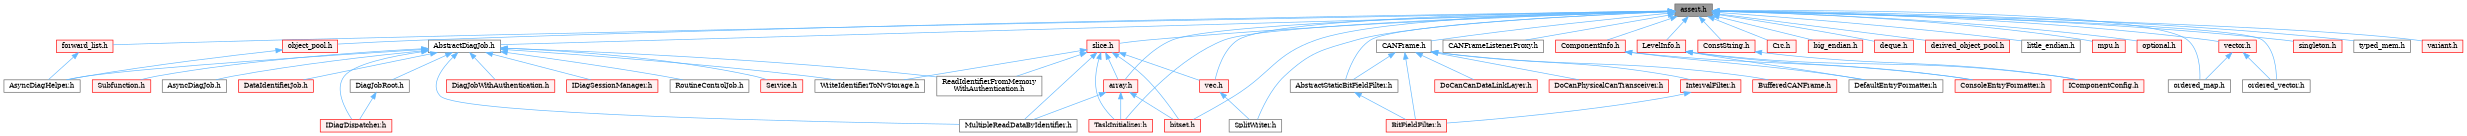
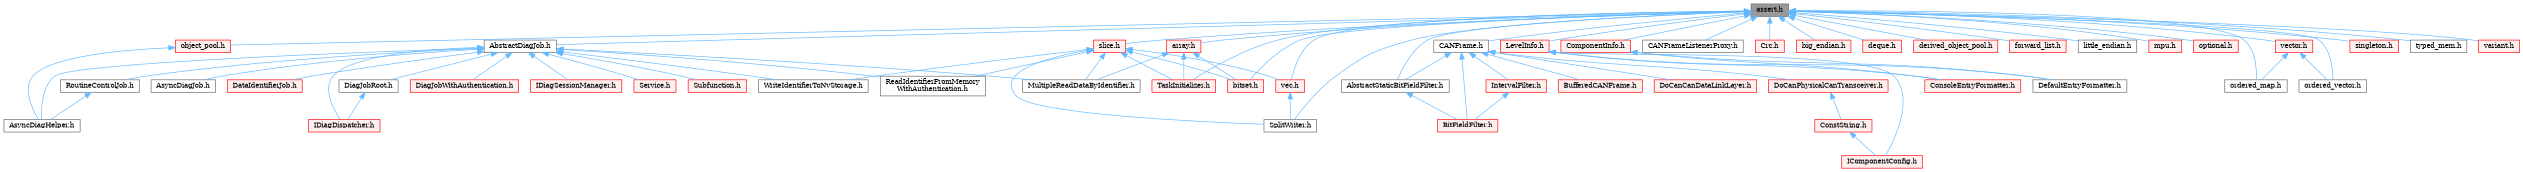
(1712, 31) -> (1837, 109)
(61, 68) -> (68, 108)
(1113, 69) -> (1090, 113)
